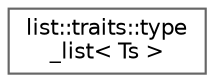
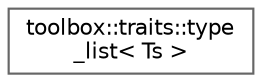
(107, 41) -> (131, 41)
